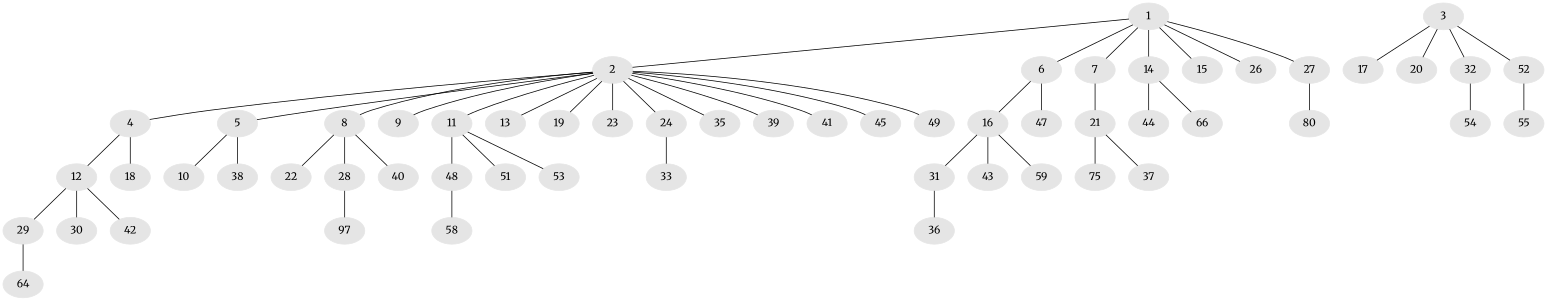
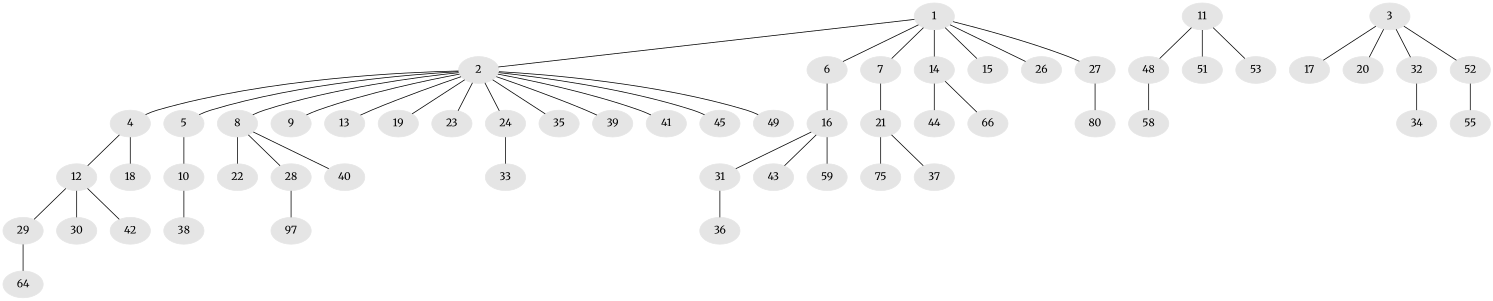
(530, 93) -> none
(1041, 124) -> none
(1470, 124) -> (1417, 124)
(237, 150) -> (184, 204)
